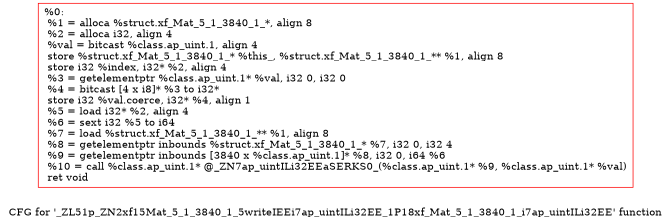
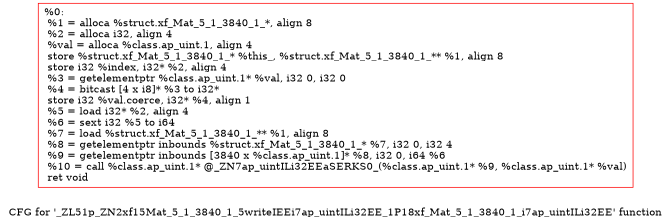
(151, 45) -> (148, 45)
